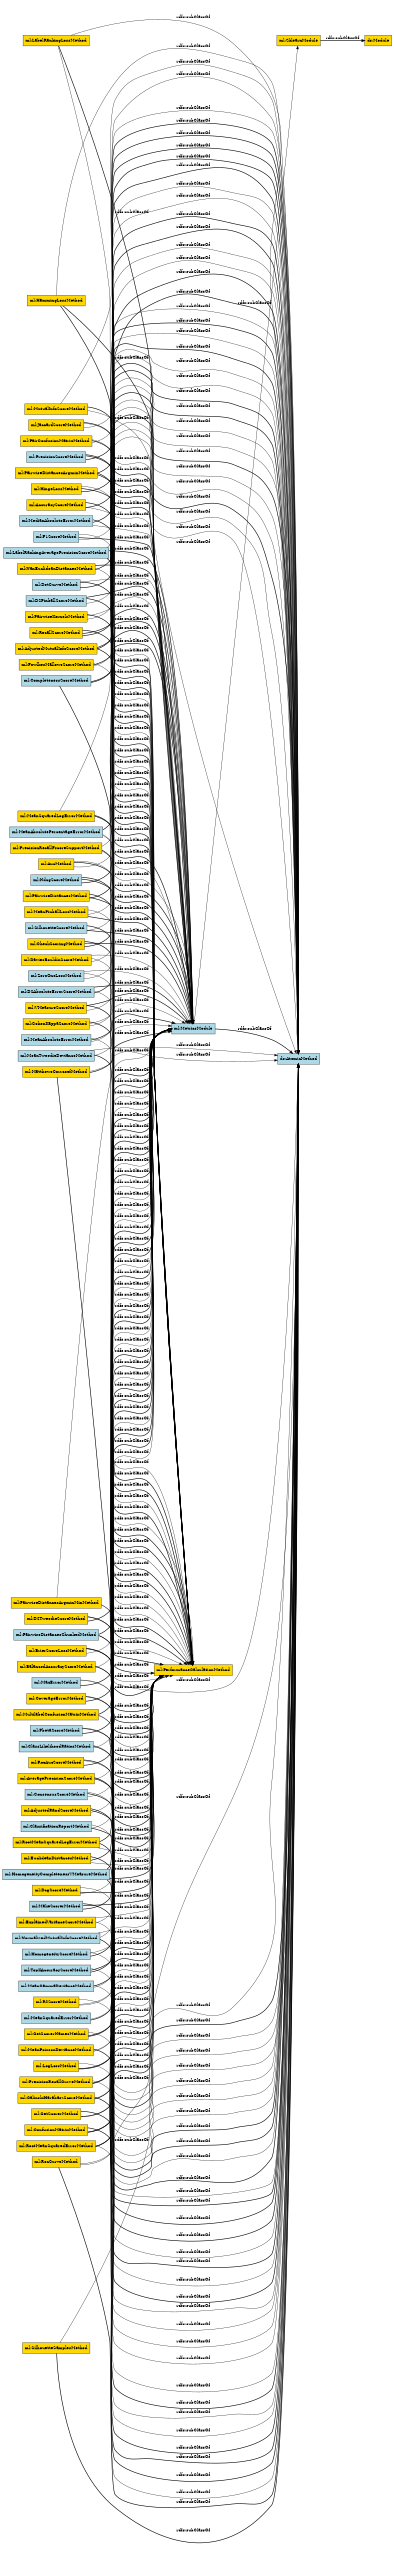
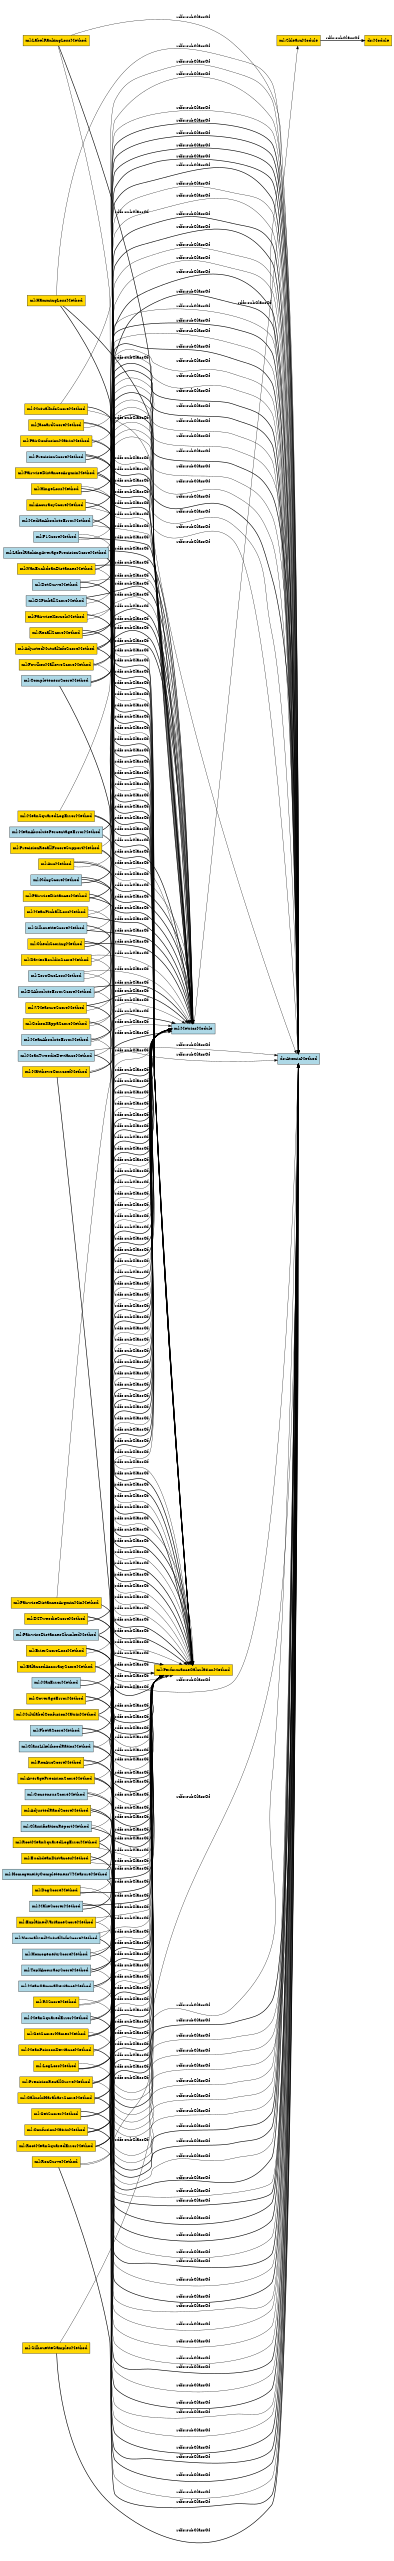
(255, 1034) -> (275, 2336)
